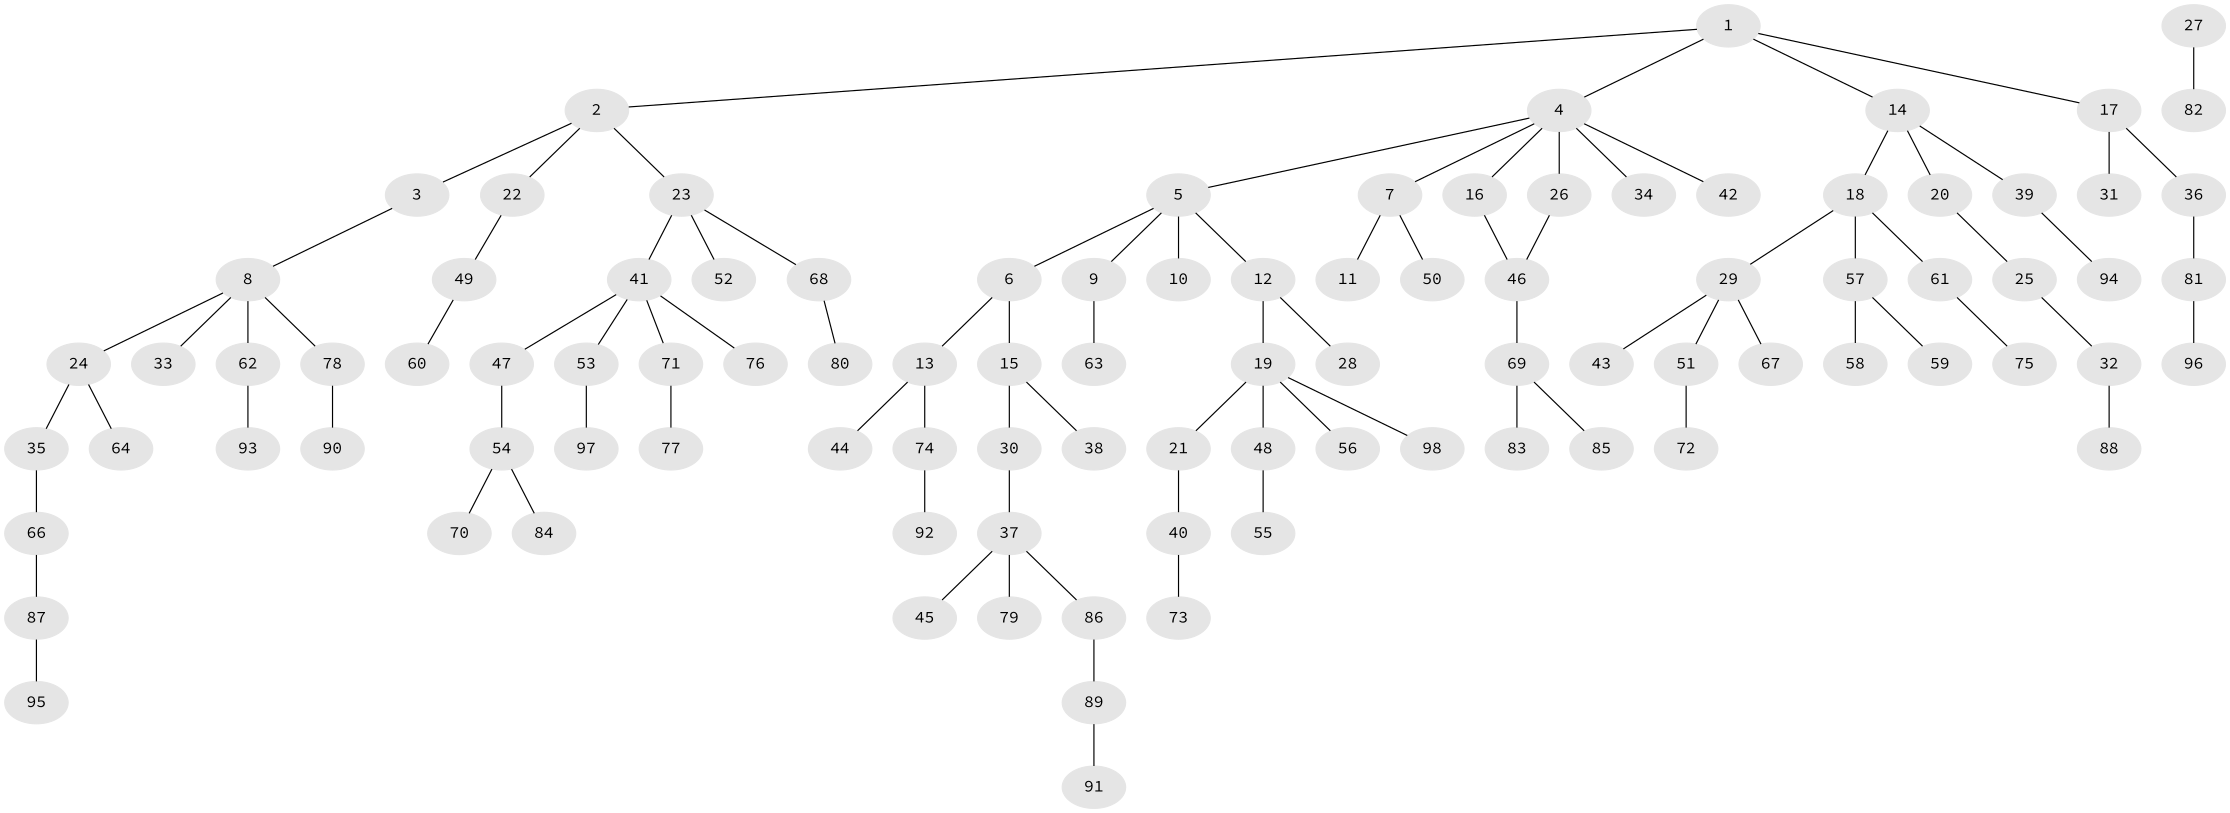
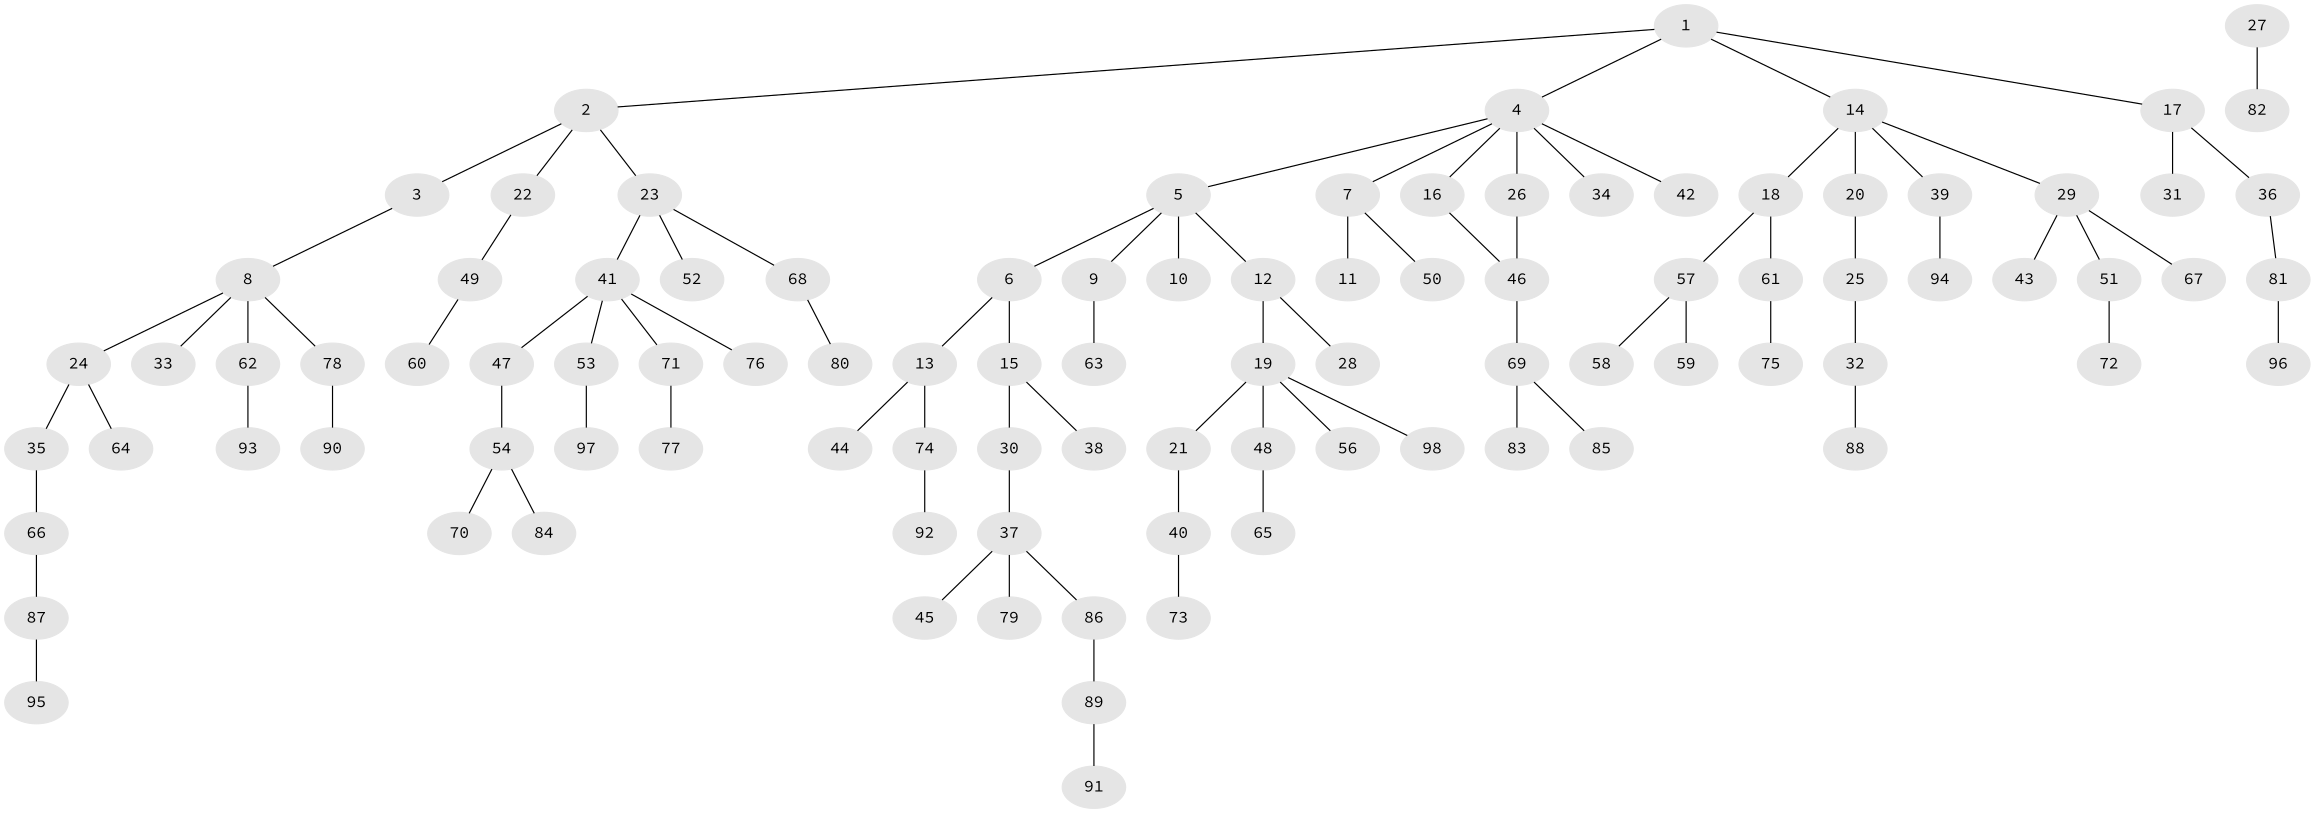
(1792, 237) -> (1961, 153)
(1263, 533) -> (1263, 533)
